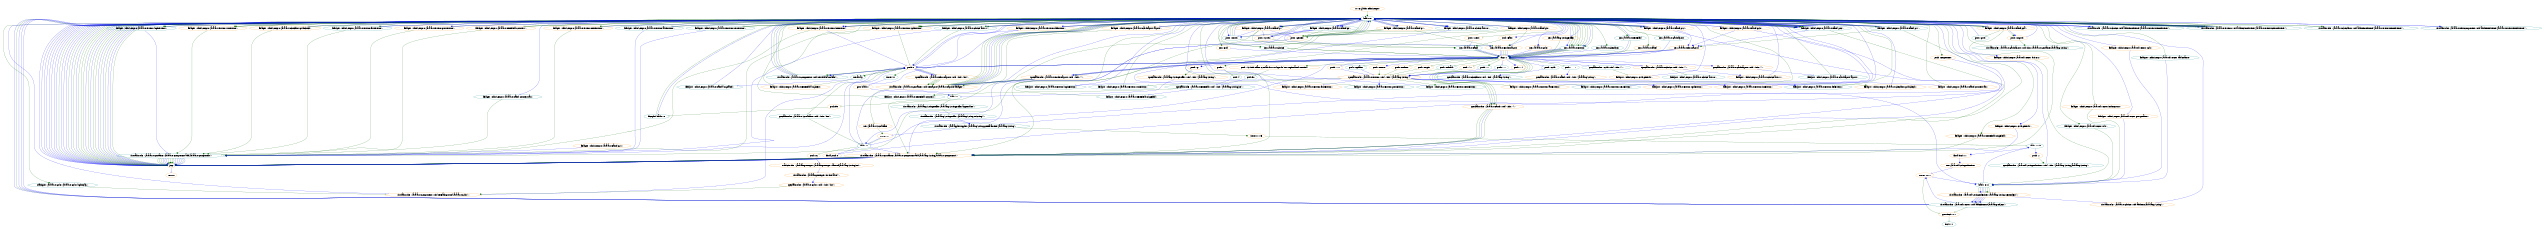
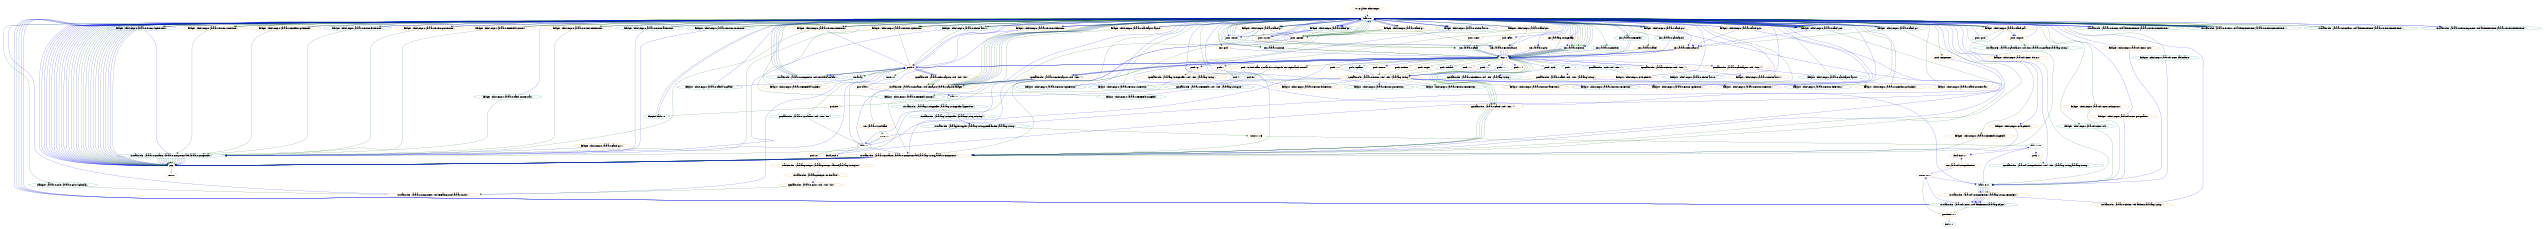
none -> (1706, 30)
(1960, 160) -> (1961, 161)
